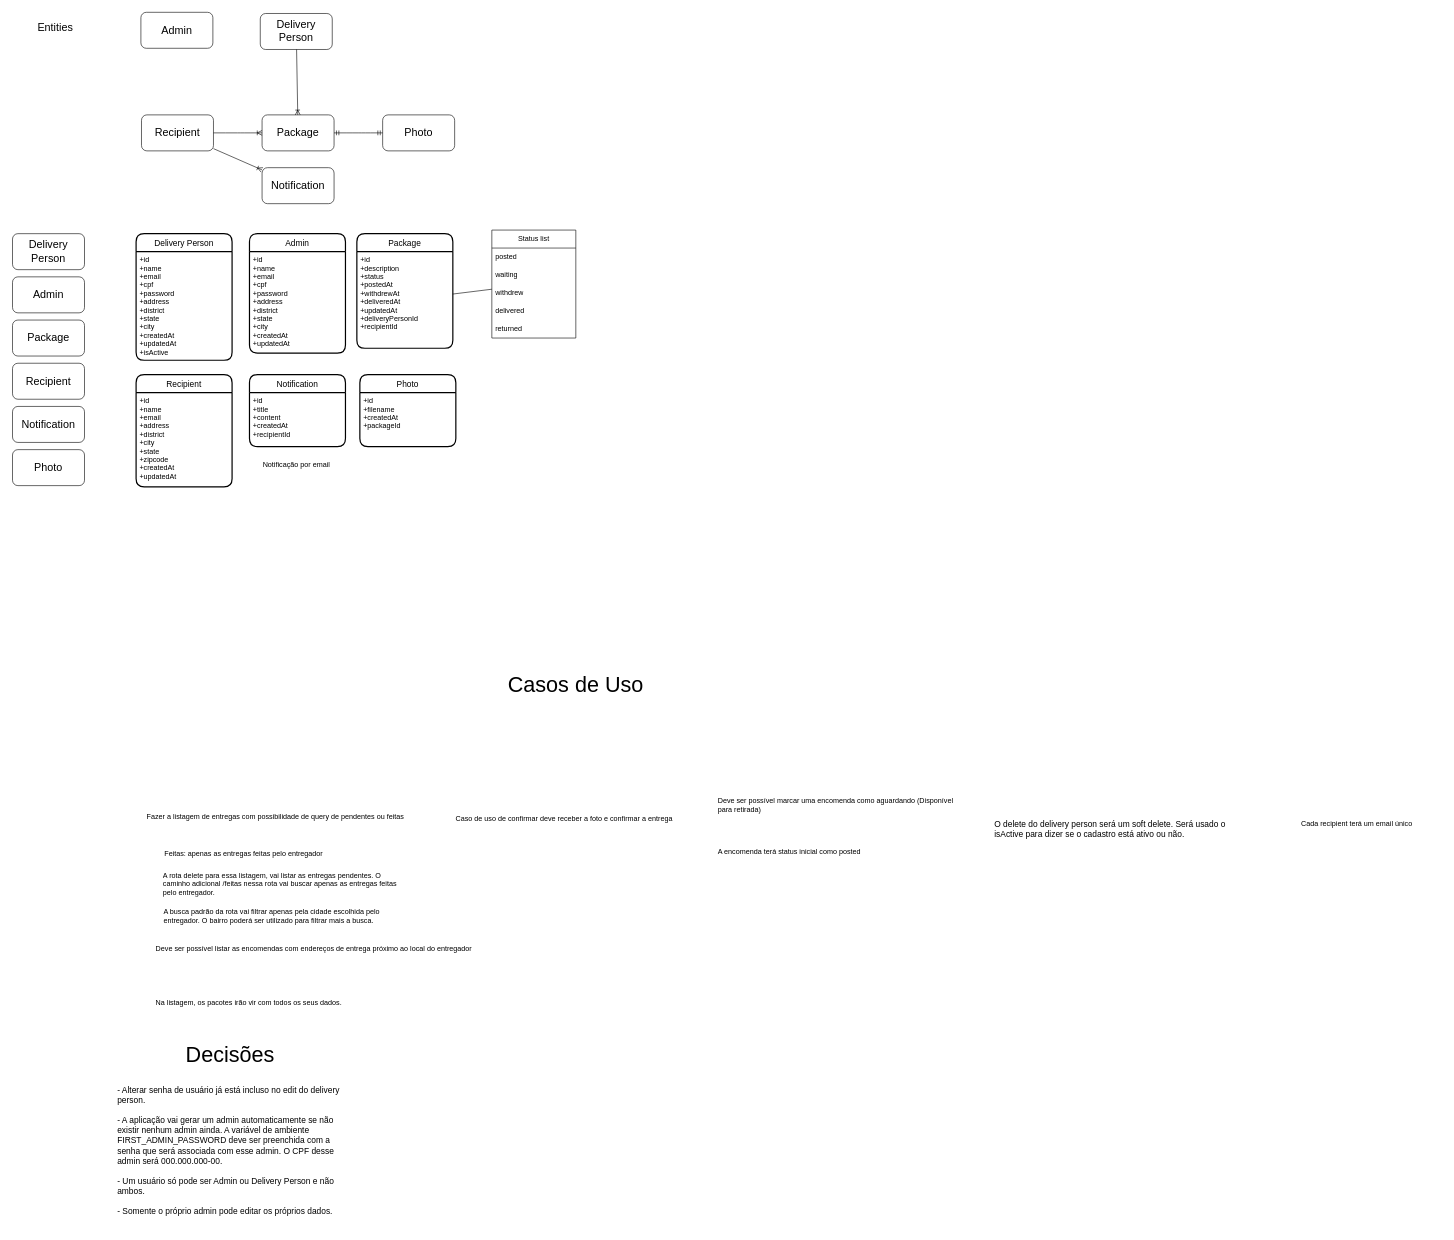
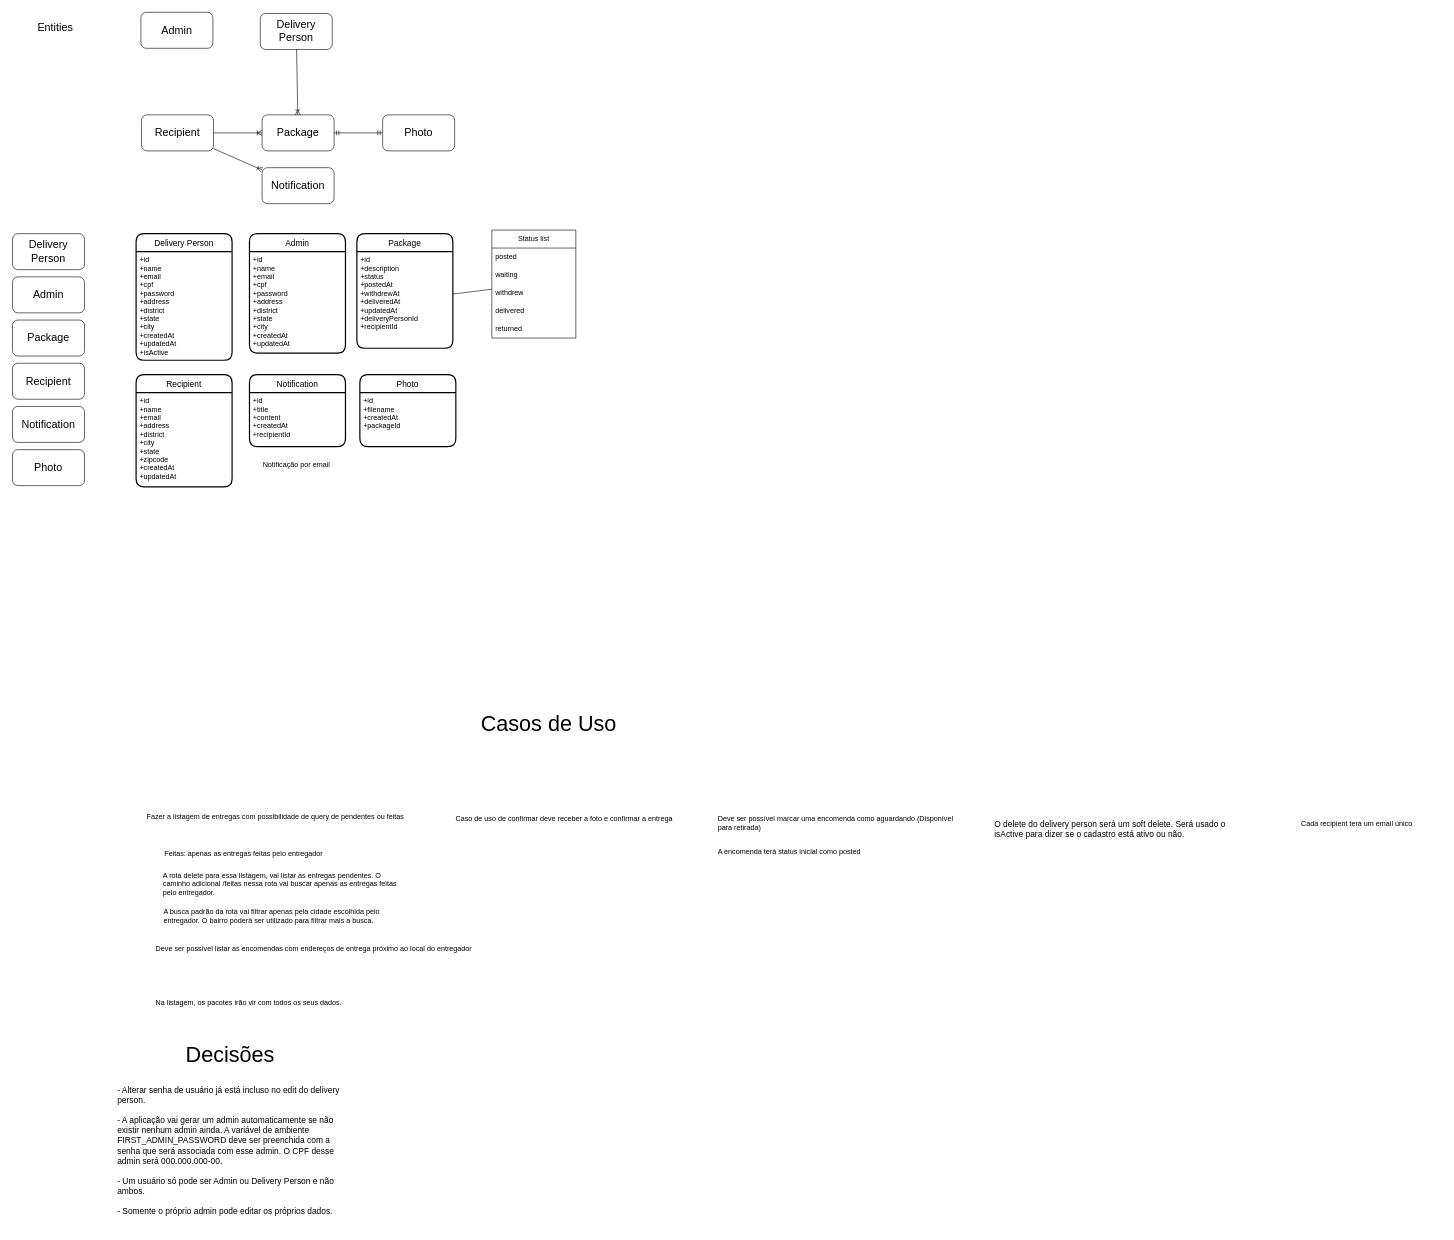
(576, 684) -> (549, 723)
(836, 806) -> (836, 824)
